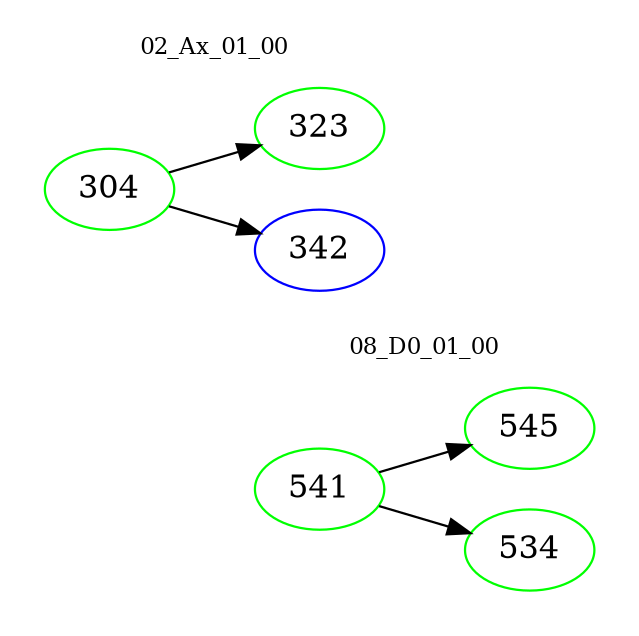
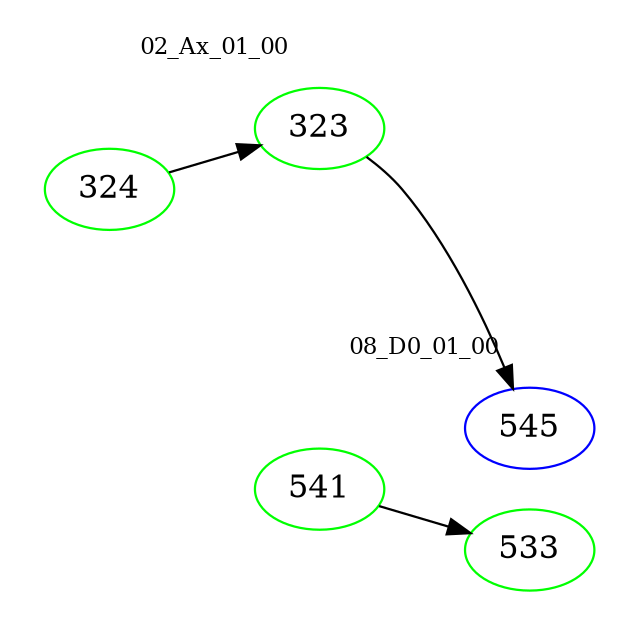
(110, 189) -> (110, 189)
(320, 250) -> none
(530, 428) -> (530, 428)
(414, 462) -> (448, 254)
(530, 550) -> (530, 550)
